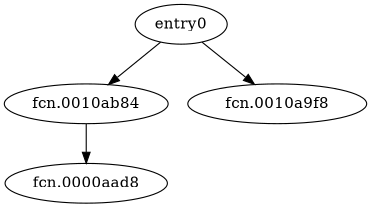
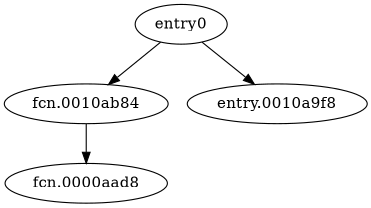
(277, 104) -> (277, 104)
